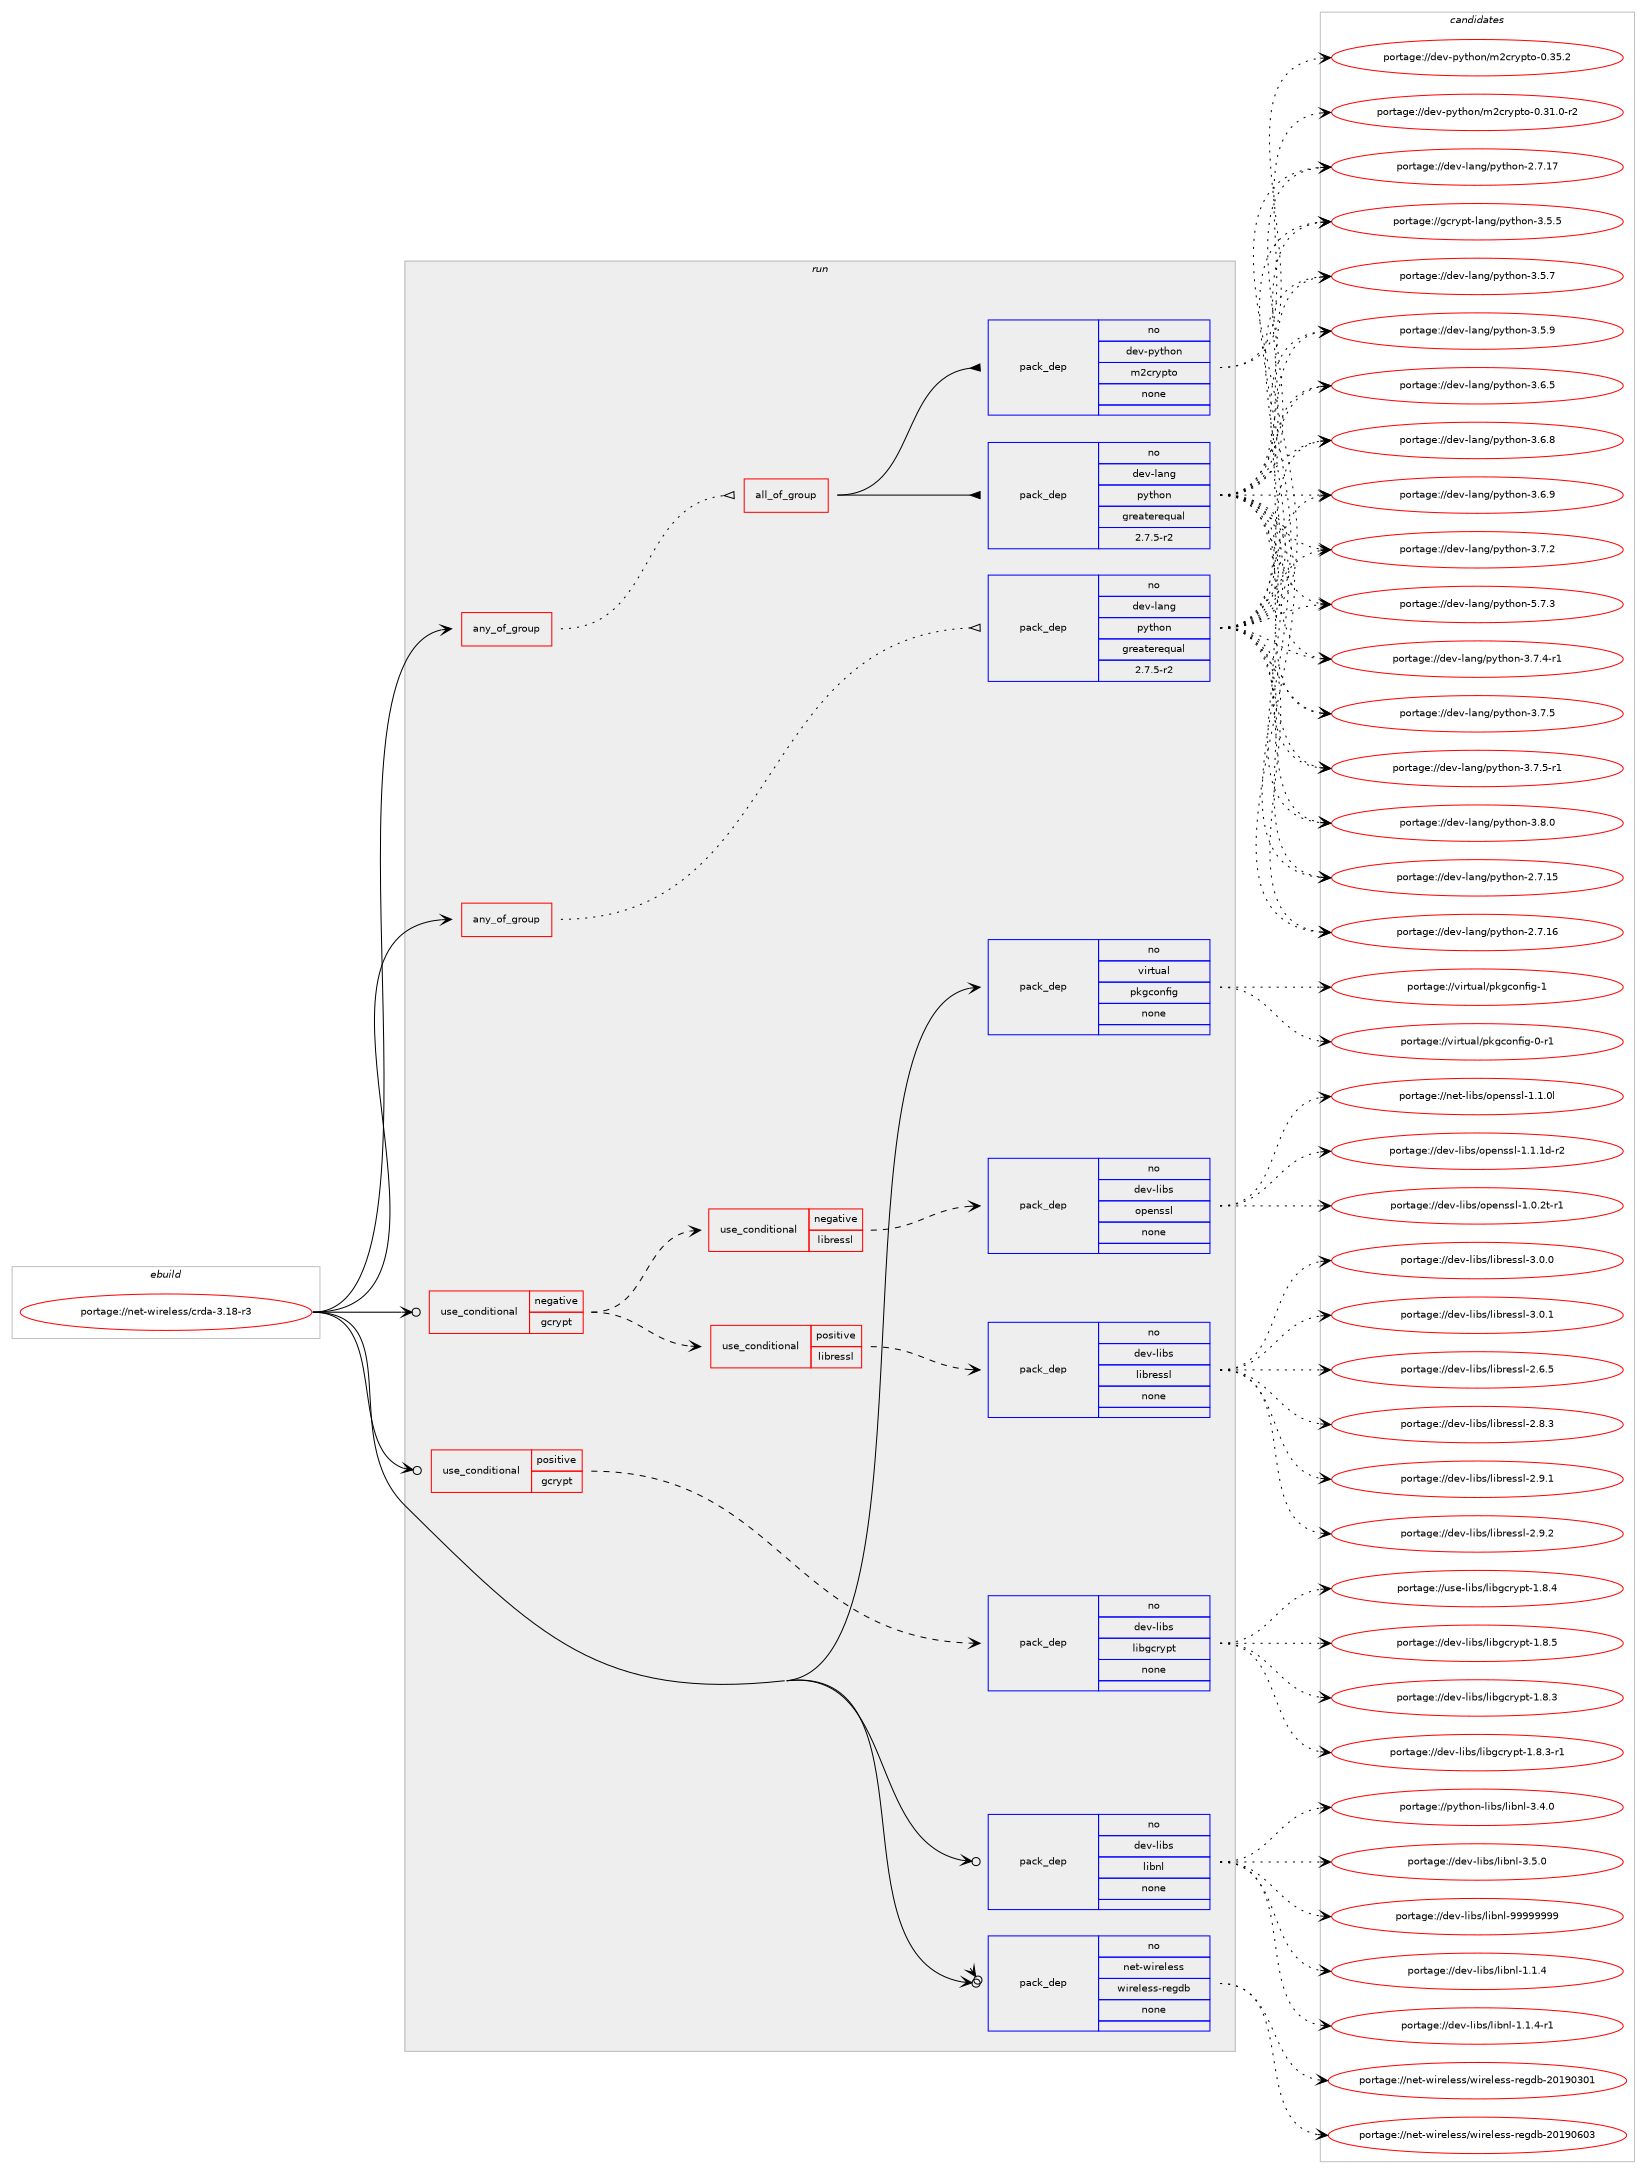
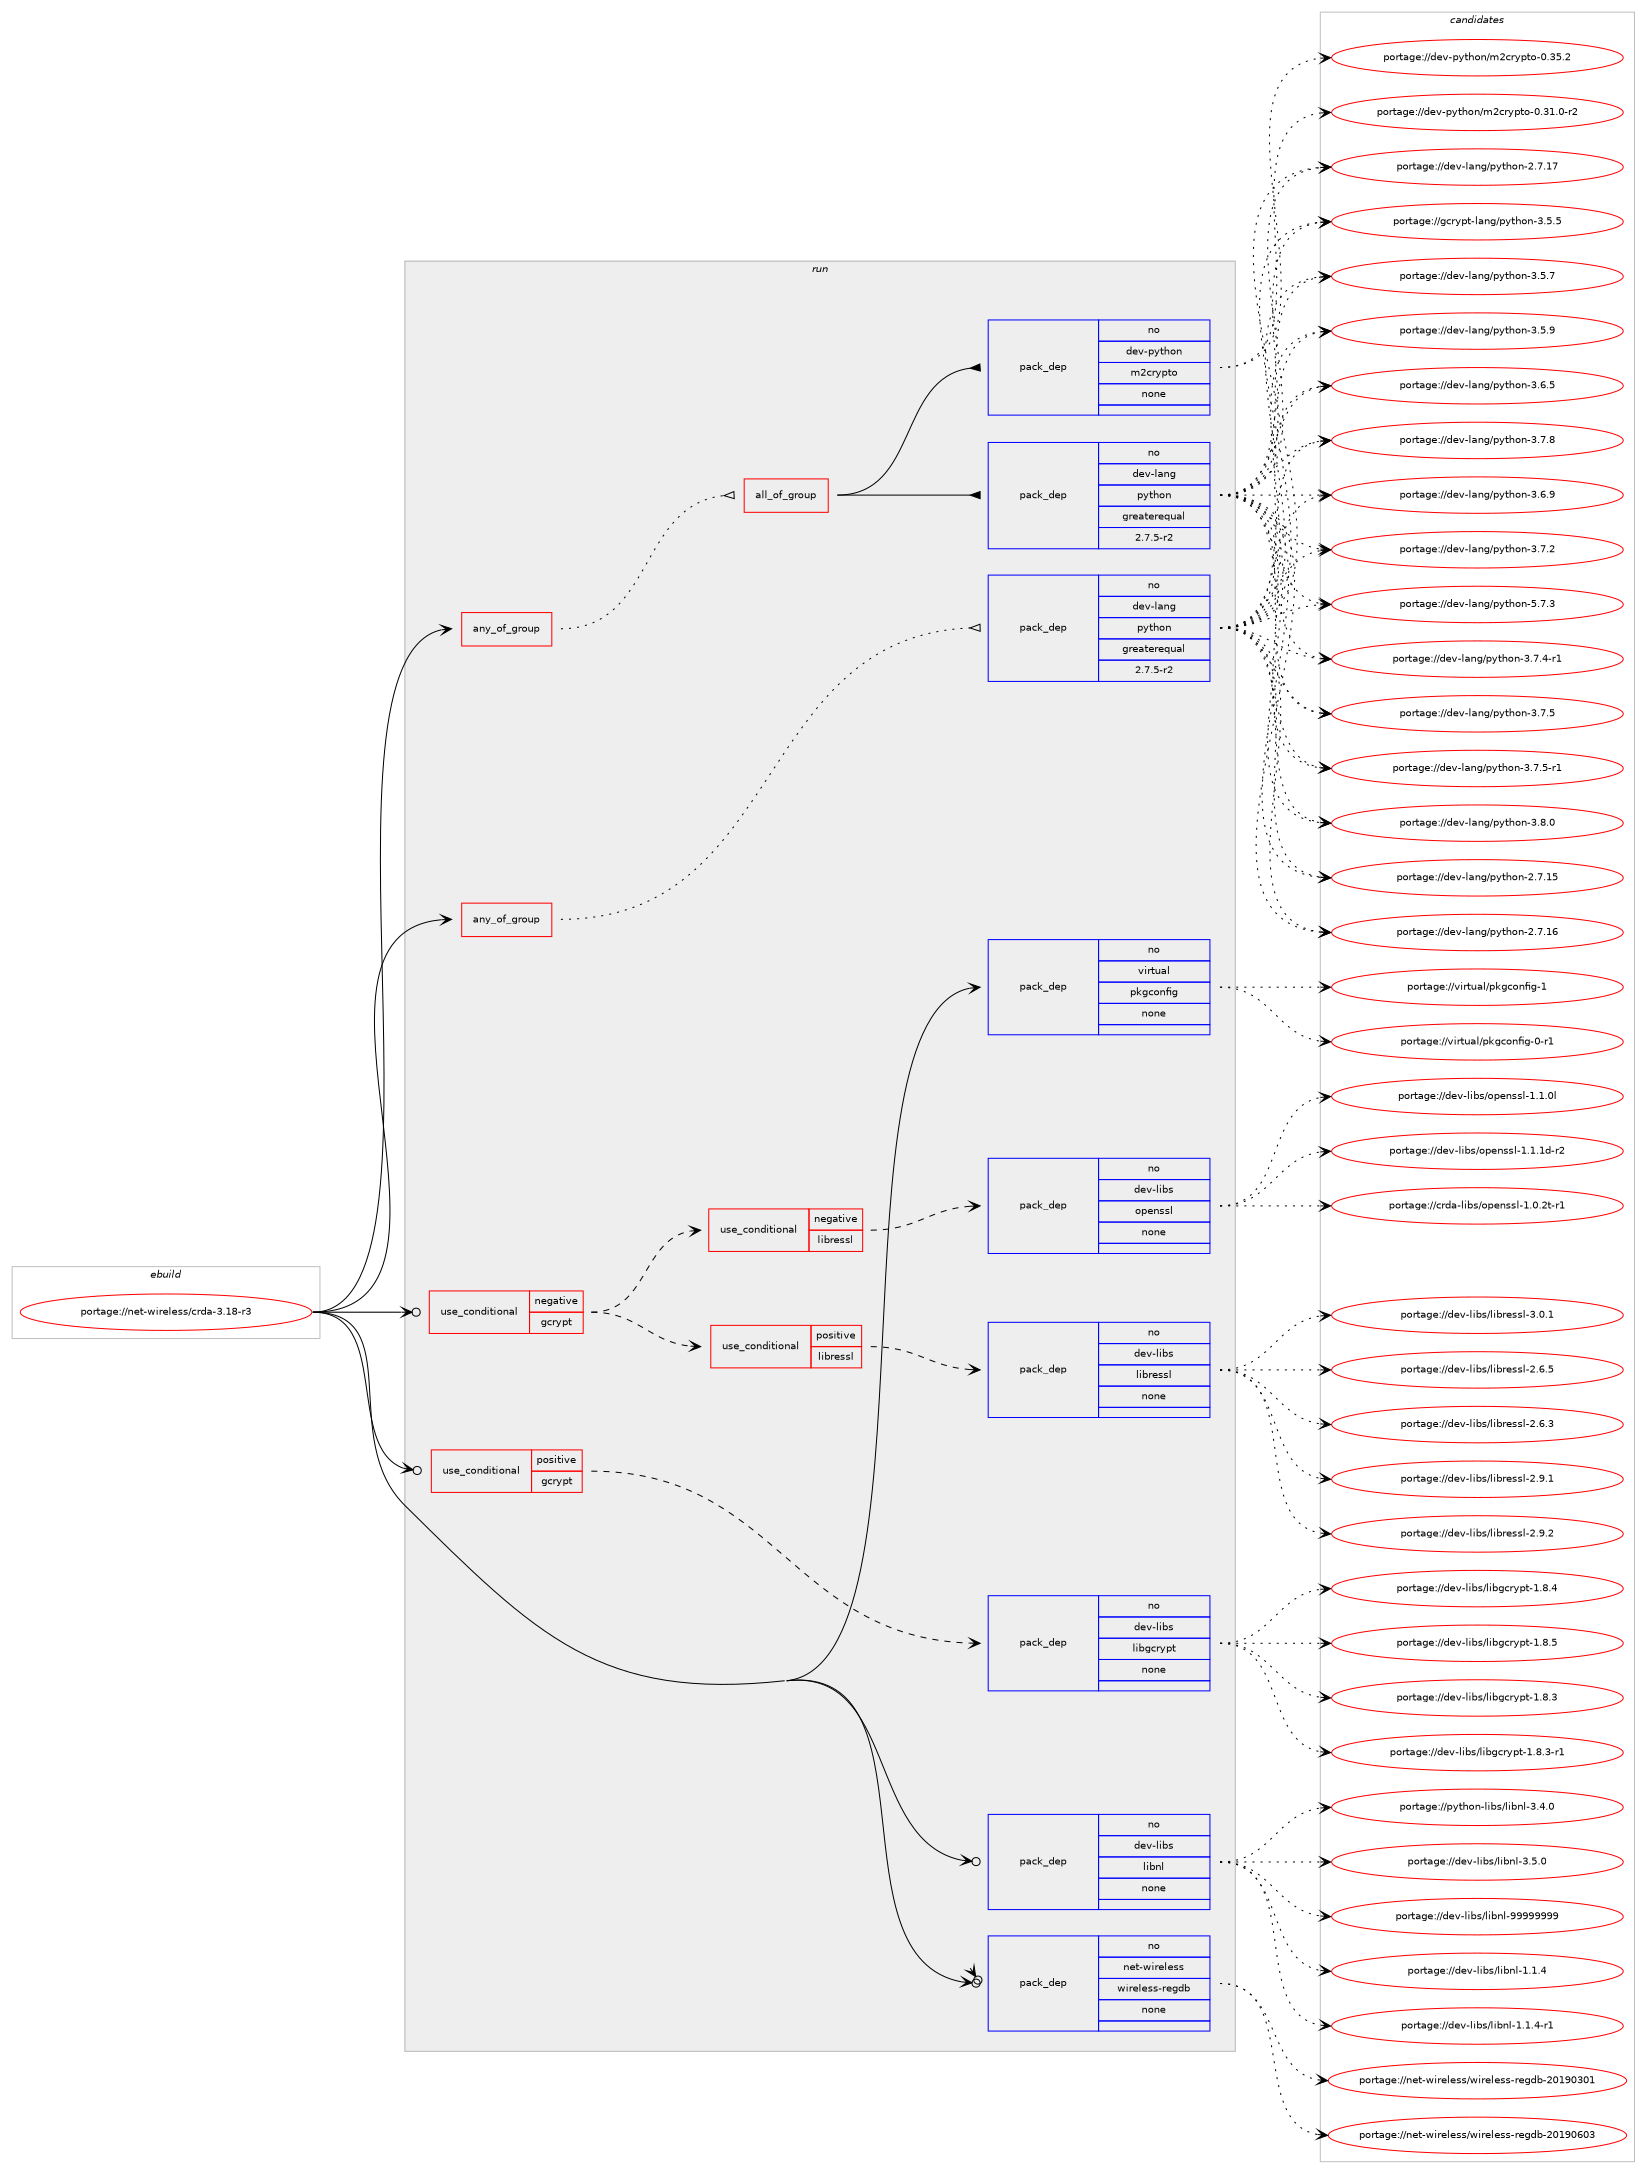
(1477, 440) -> (1477, 440)
(1477, 1097) -> (1477, 1097)
(1477, 1206) -> (1477, 1206)
(1477, 1261) -> none
(1477, 1425) -> (1477, 1425)
(1477, 1589) -> (1477, 1589)
